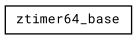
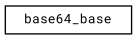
(68, 20) -> (68, 20)
